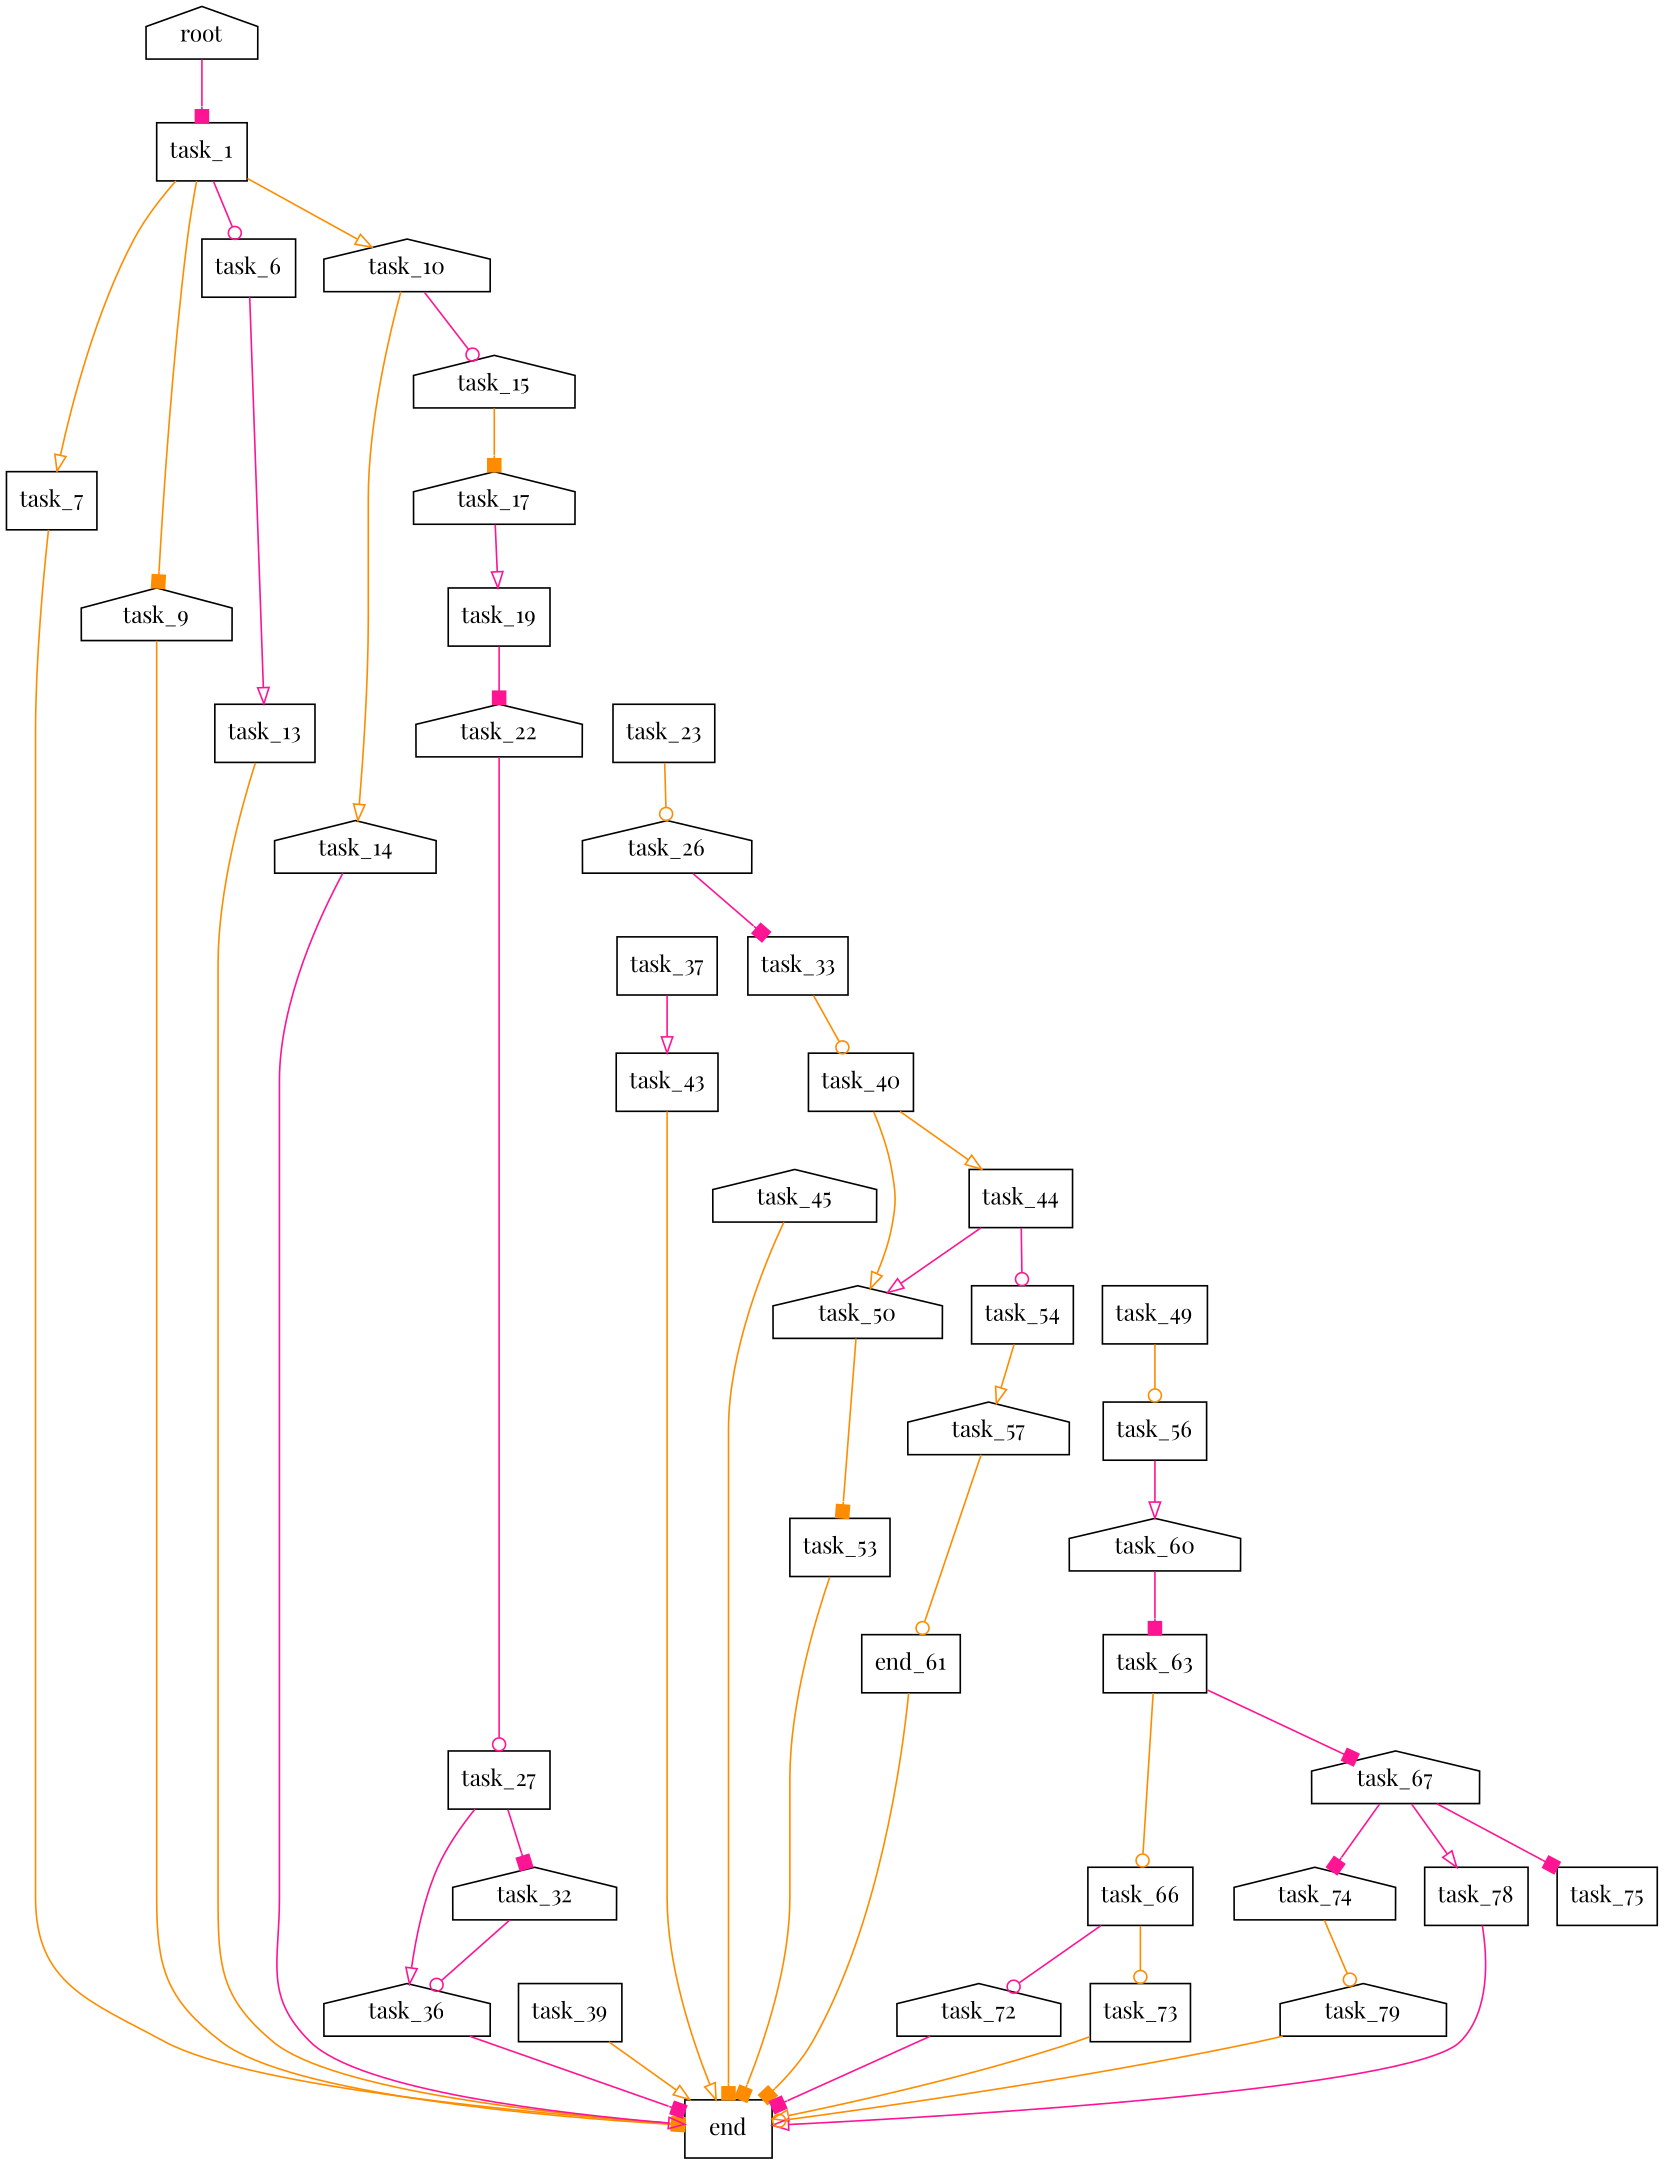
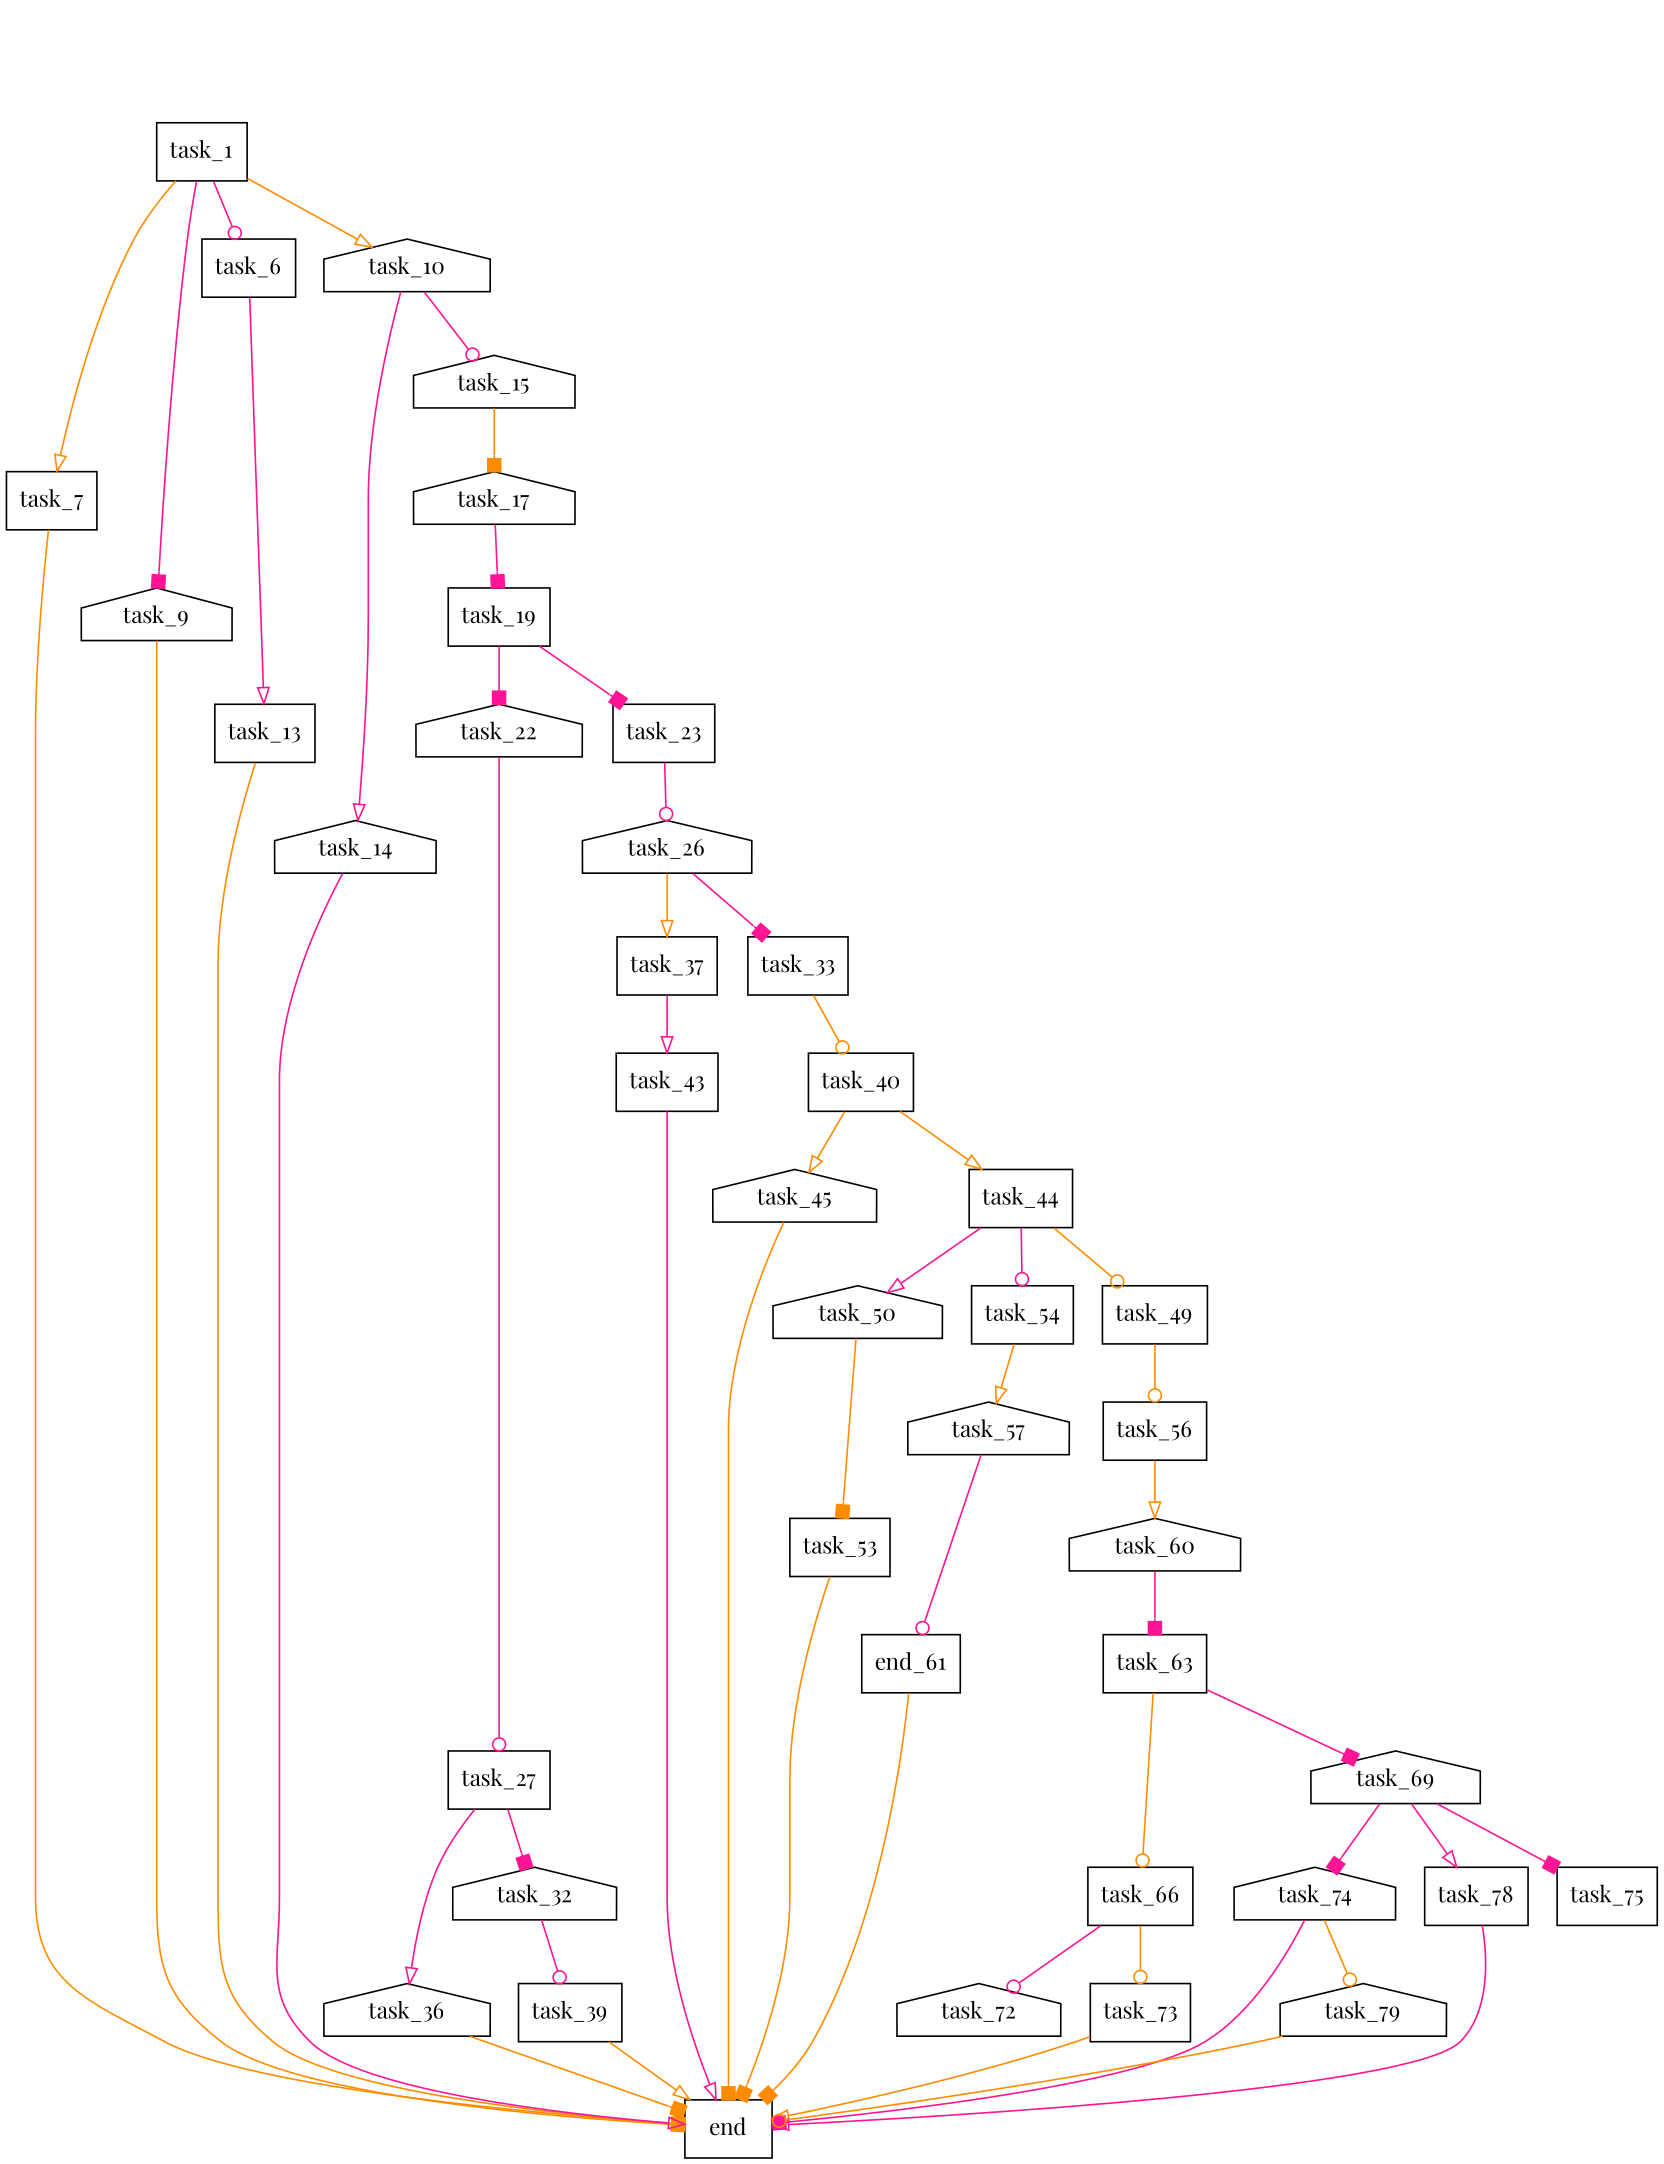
(202, 36) -> none
(173, 376) -> (173, 376)
(368, 547) -> (368, 547)
(496, 548) -> (496, 548)
none -> (575, 670)
(665, 785) -> (665, 785)
none -> (667, 897)
(895, 1192) -> (831, 1135)
none -> (1083, 1253)
(1155, 1481) -> (1155, 1481)
(953, 1538) -> (953, 1538)
(667, 1601) -> (667, 1601)
(1396, 1780) -> (1396, 1780)
(476, 1950) -> (550, 1946)
(859, 2069) -> (1203, 2042)
(569, 2071) -> (569, 2071)
